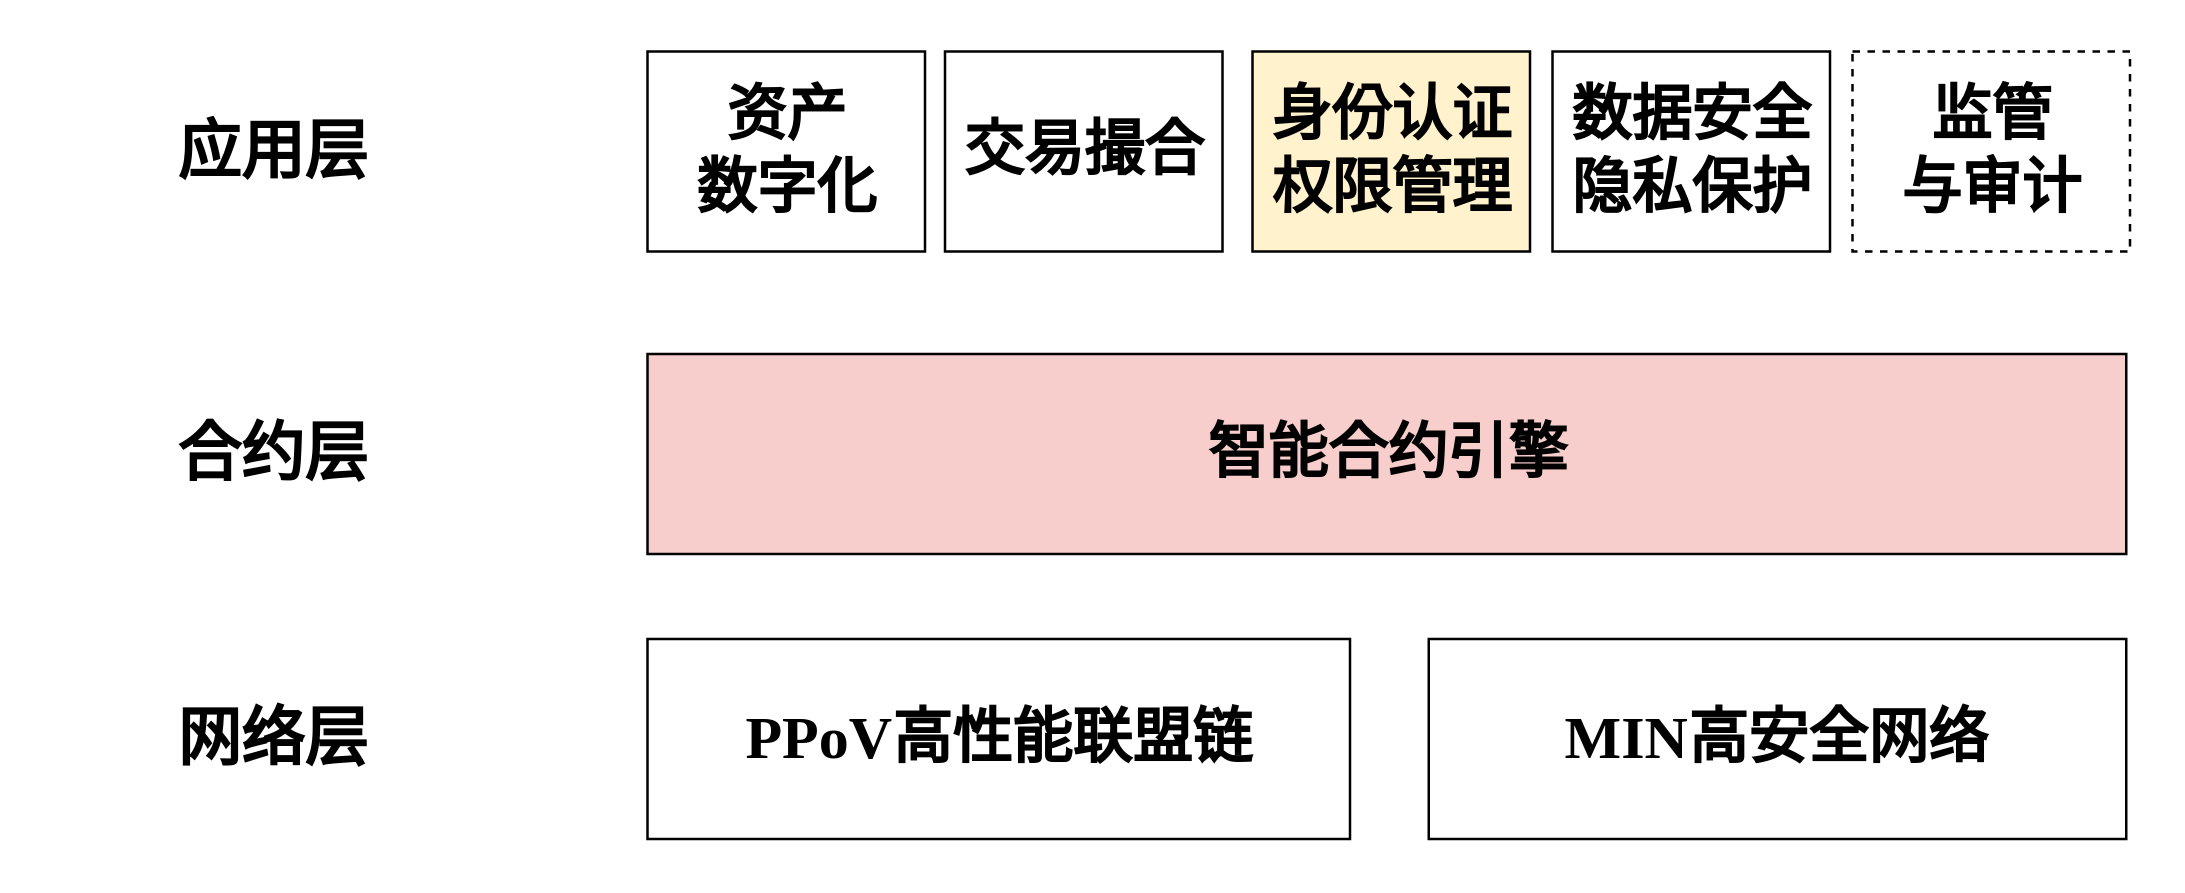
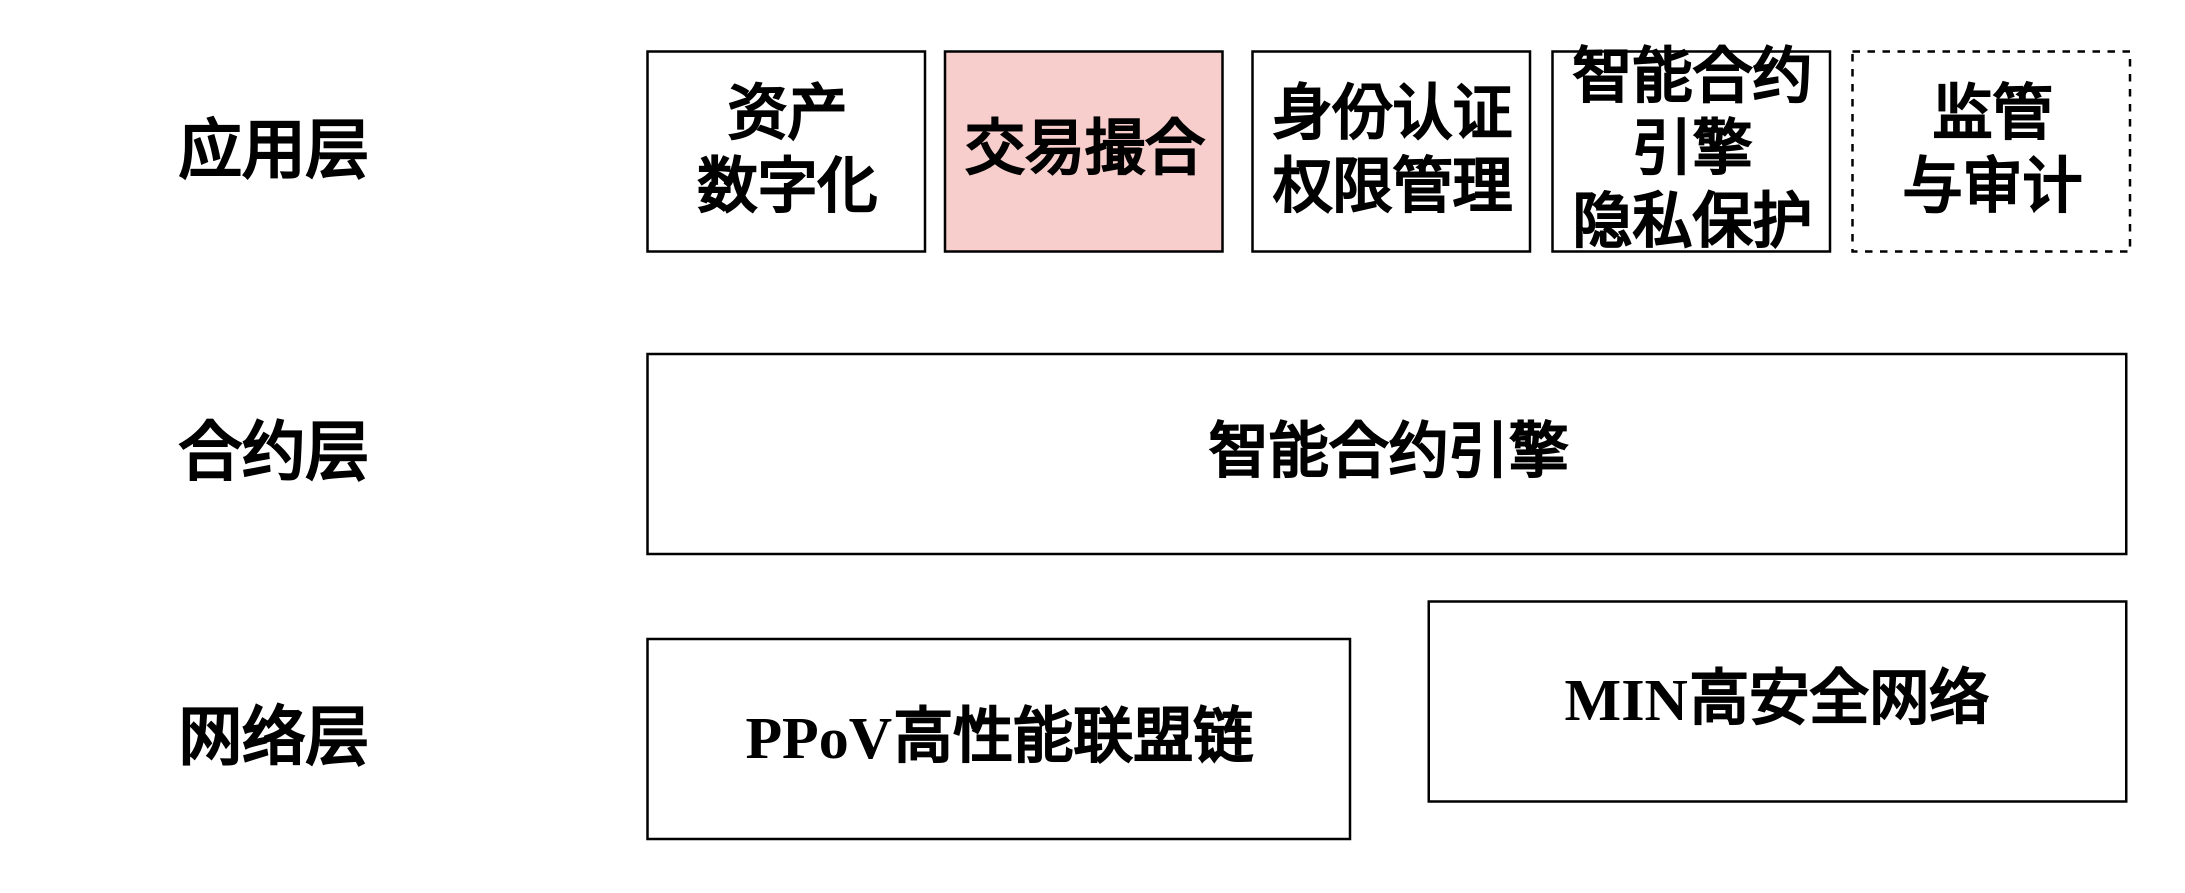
(1084, 151) -> (1084, 151)
(1391, 151) -> (1391, 151)
(1693, 151) -> (1693, 151)
(1387, 454) -> (1387, 454)
(1778, 739) -> (1778, 701)
